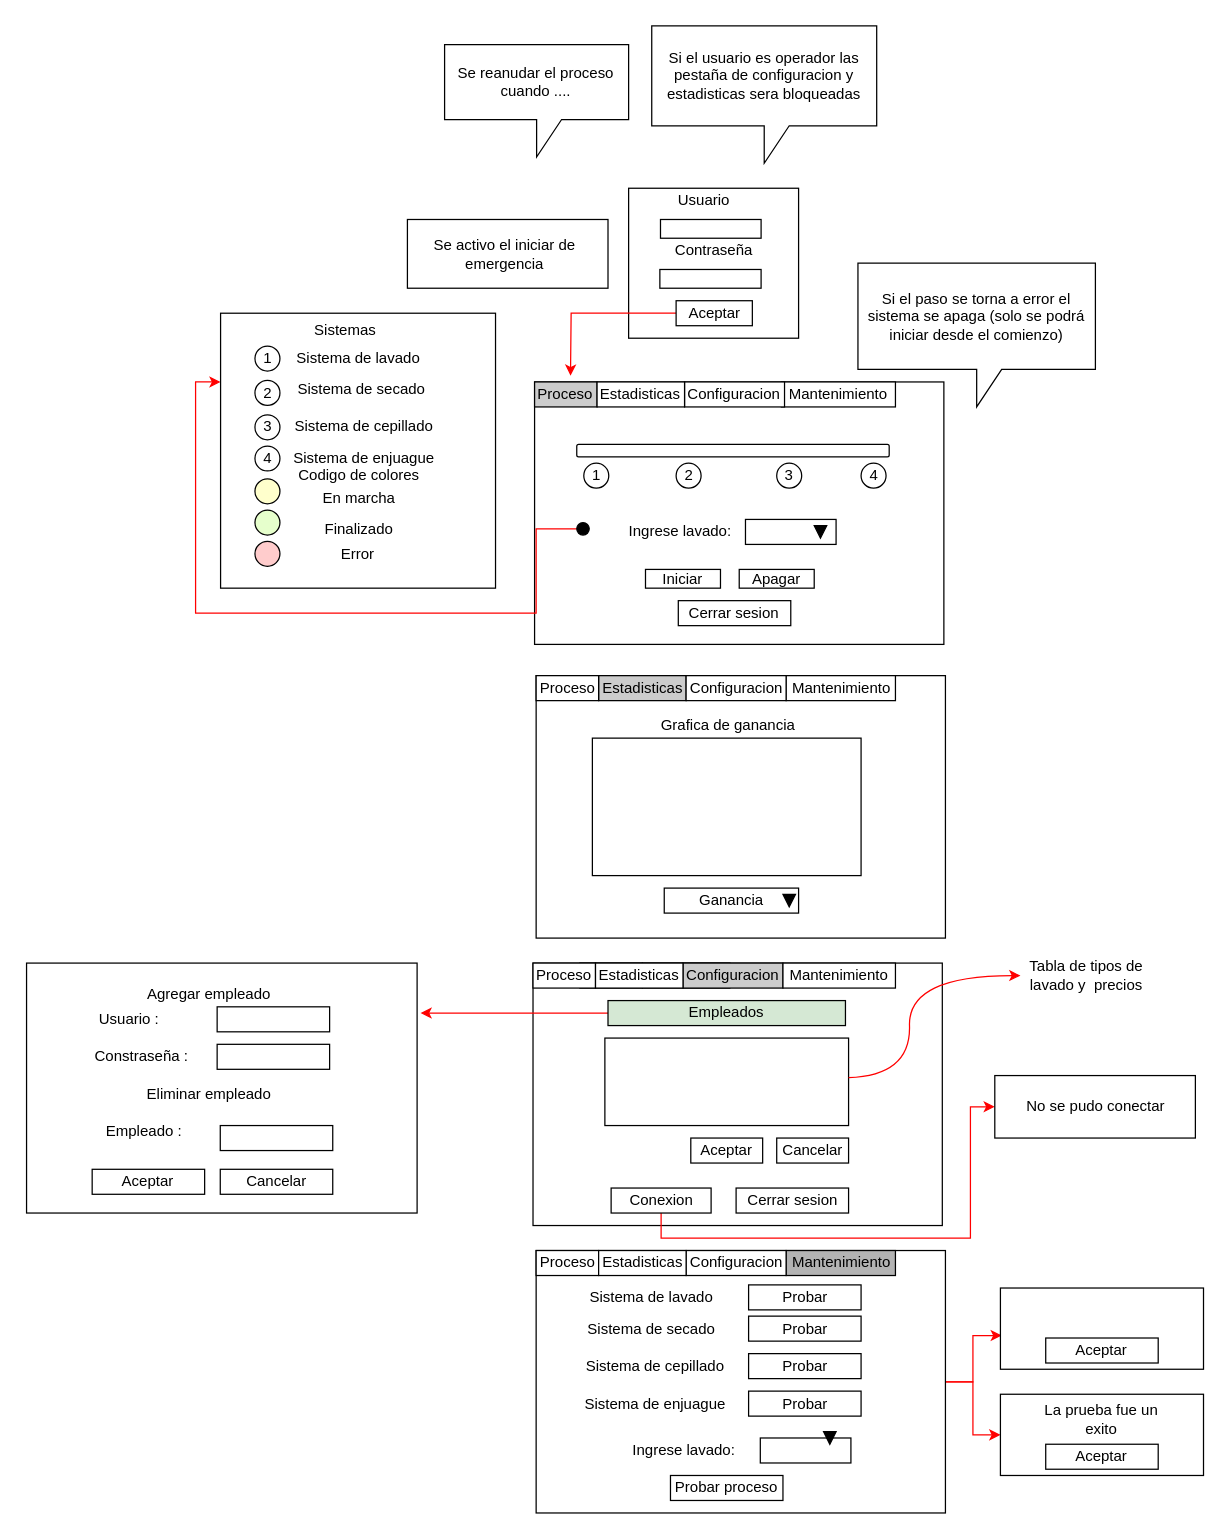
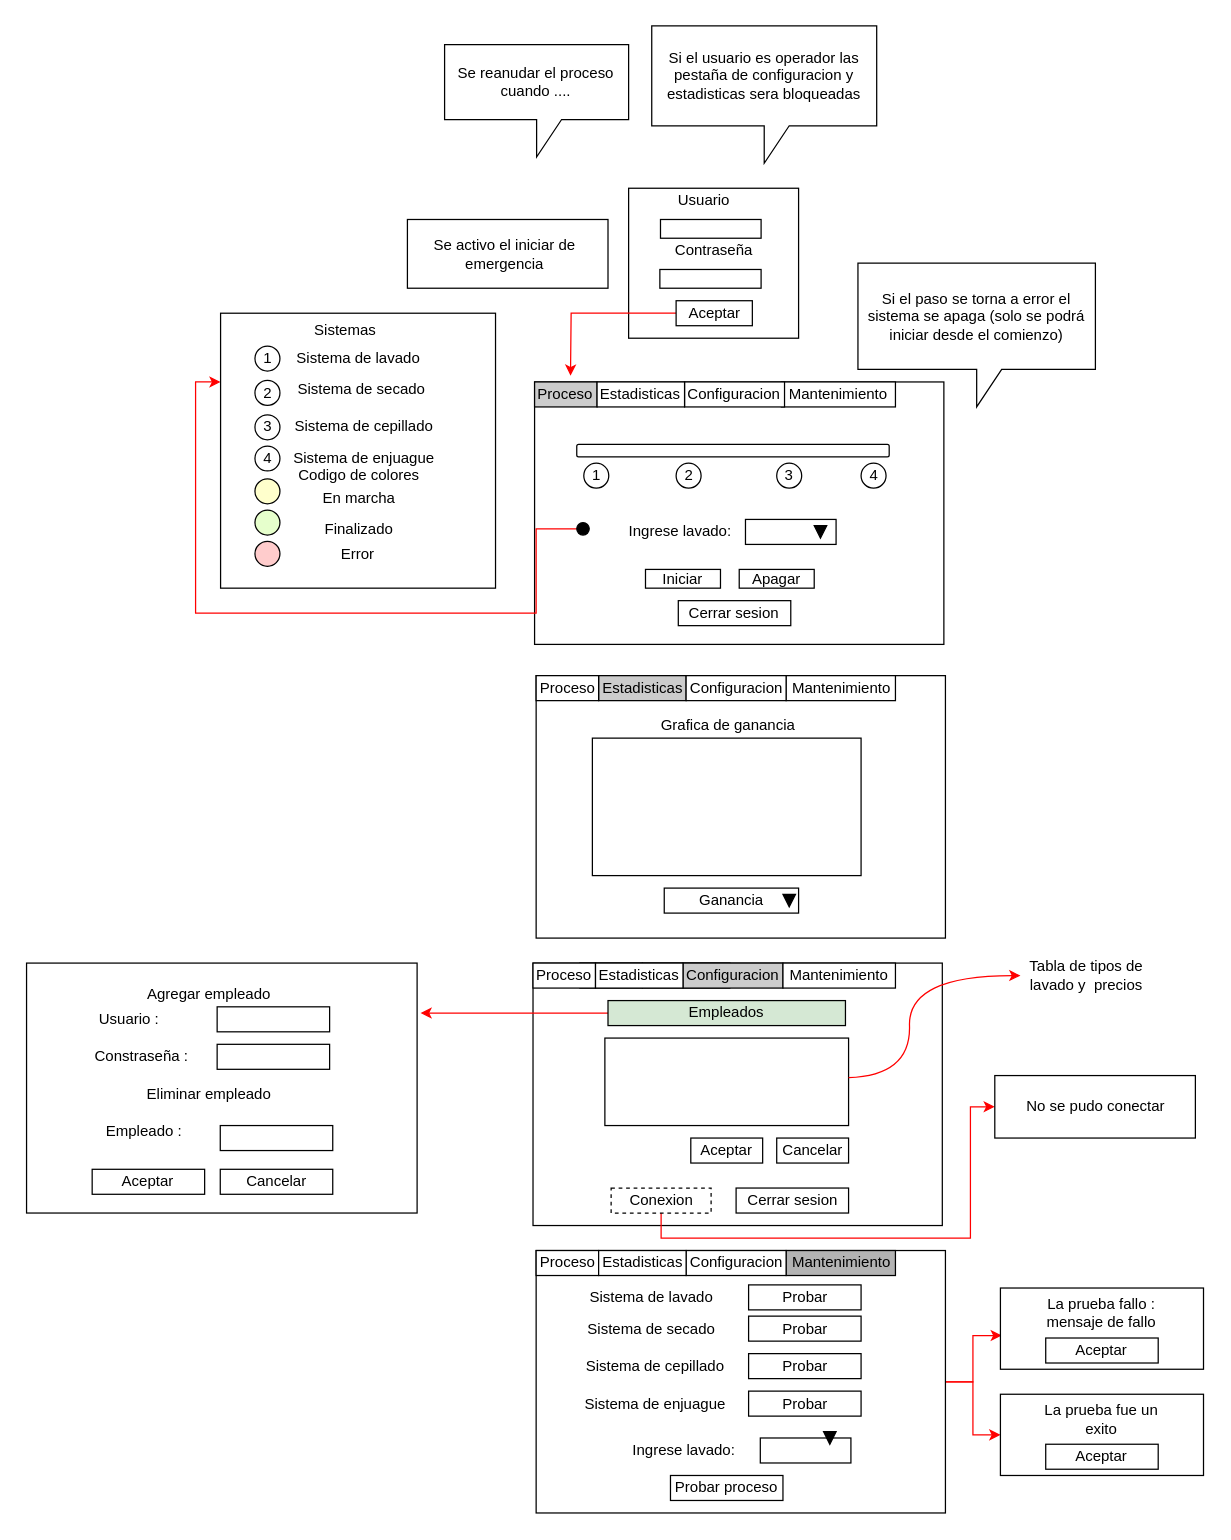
(661, 1201) -> (661, 1201)
none -> (1102, 1313)
